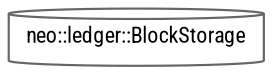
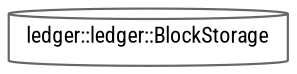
(136, 37) -> (148, 37)
